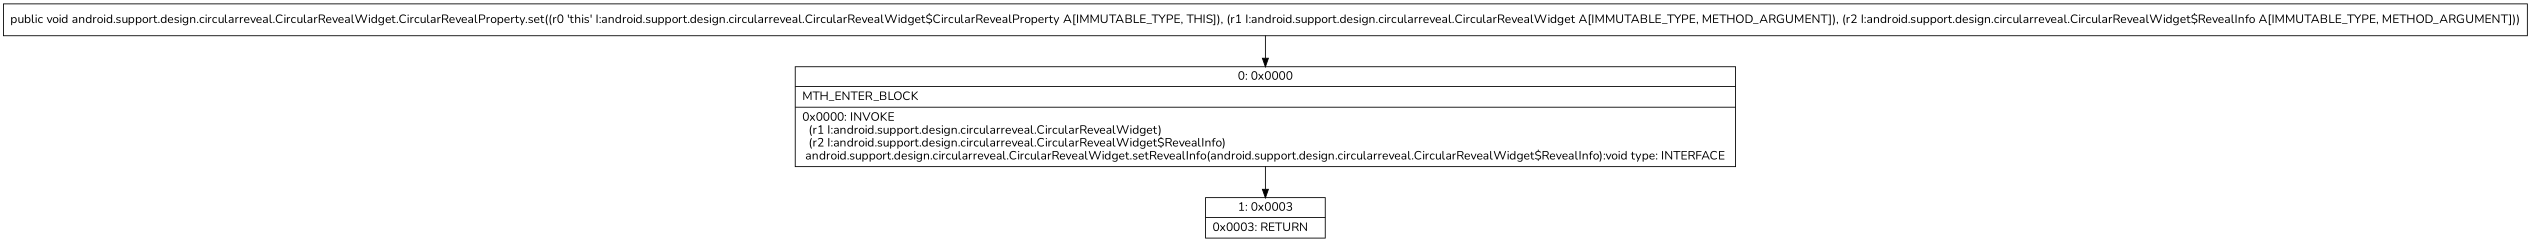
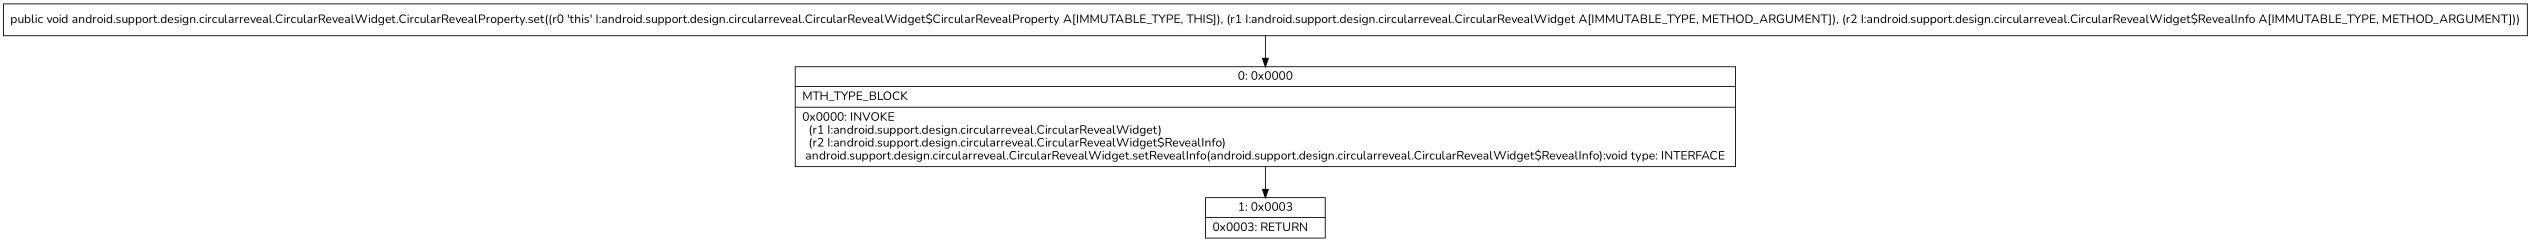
(861, 96) -> (856, 96)
